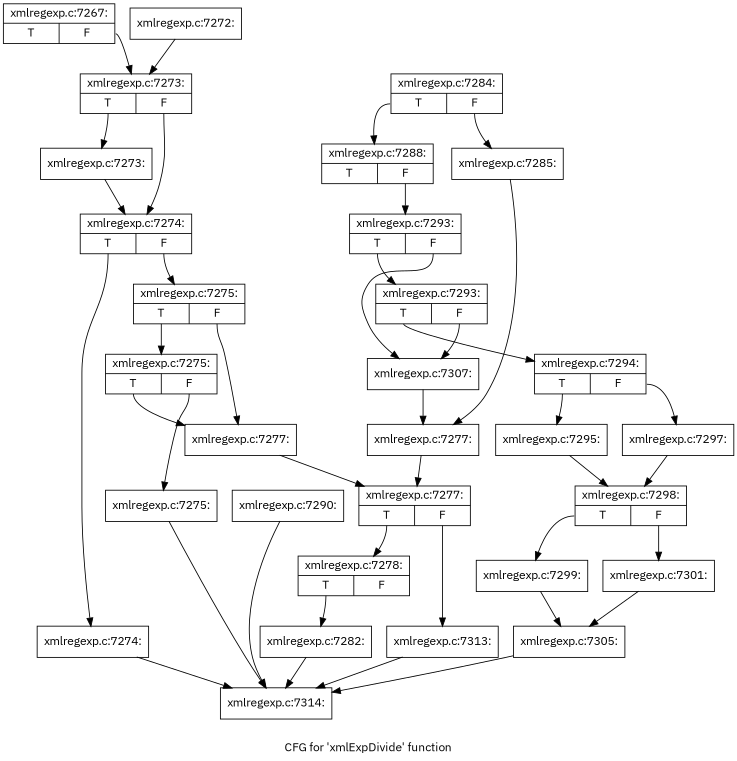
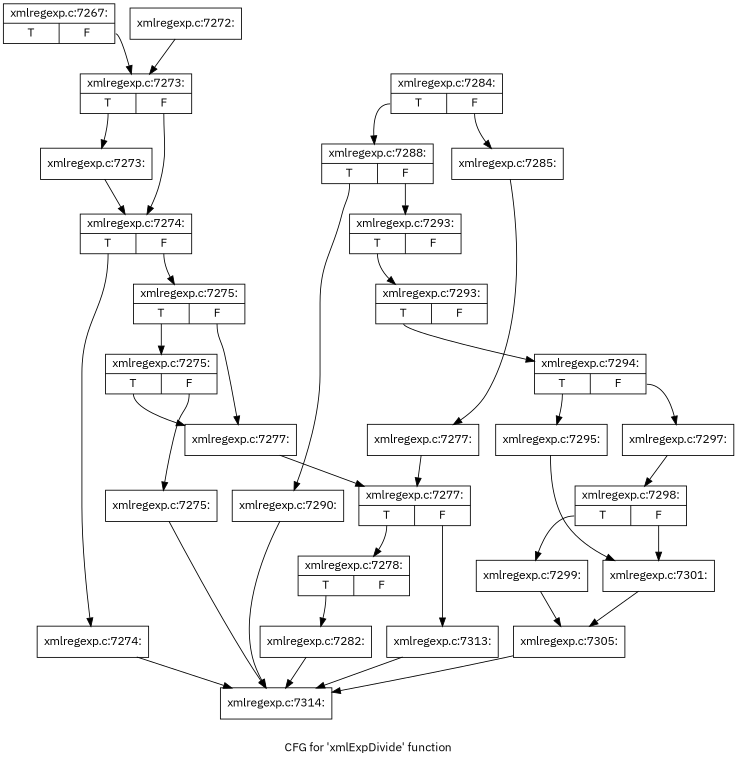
none -> (320, 332)
(423, 374) -> none
(585, 468) -> (560, 513)
